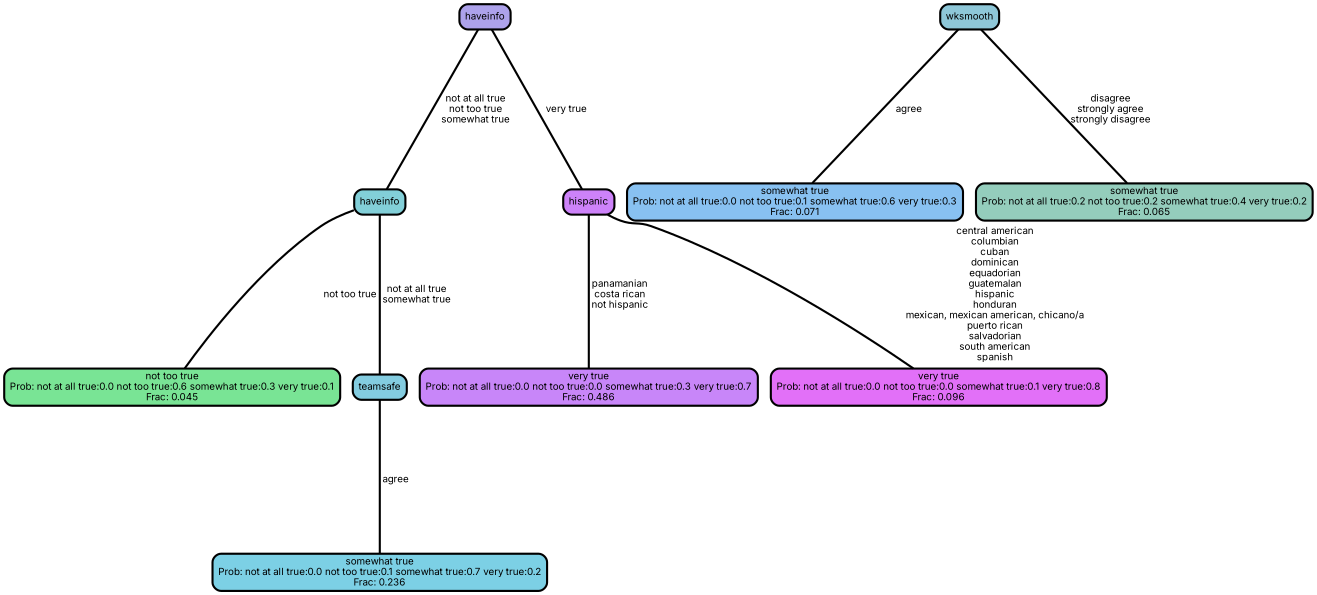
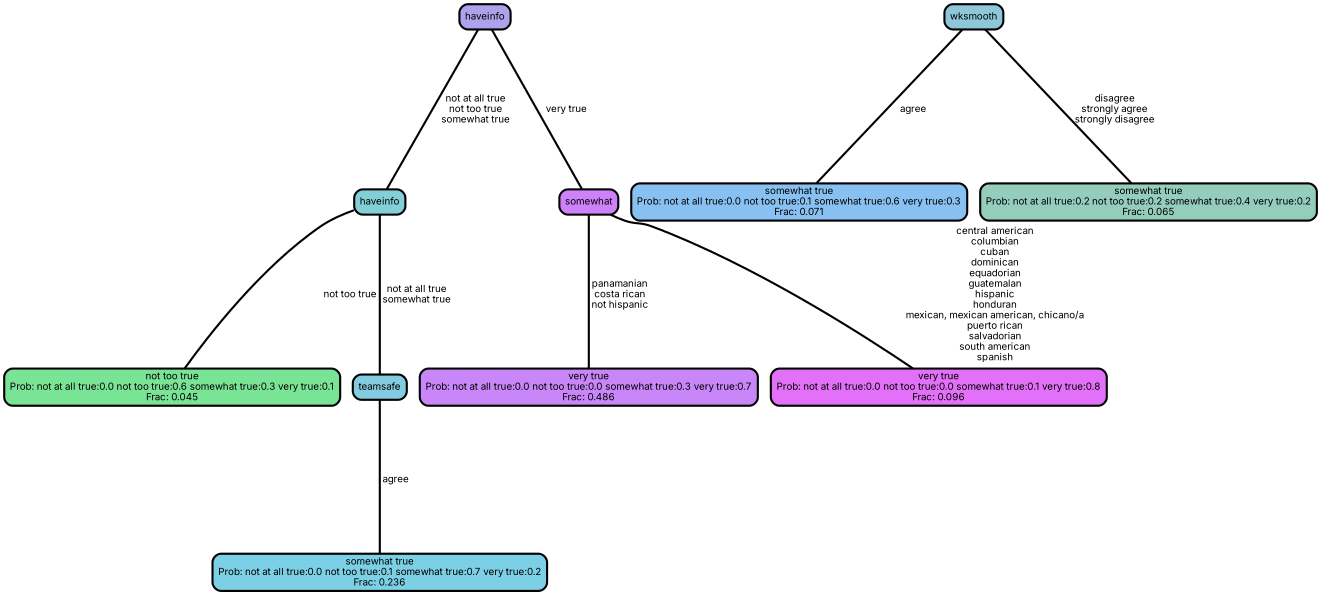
(589, 202) -> (589, 202)
